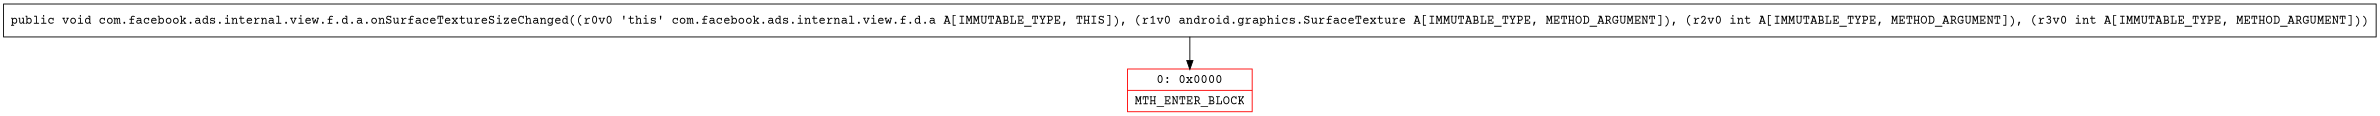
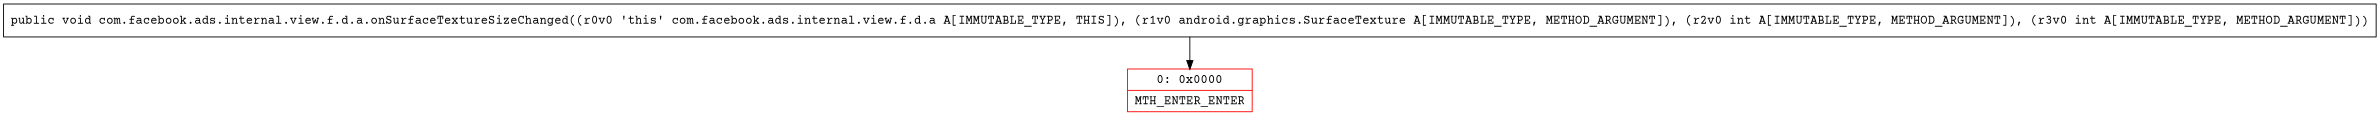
(1190, 101) -> (1190, 101)
